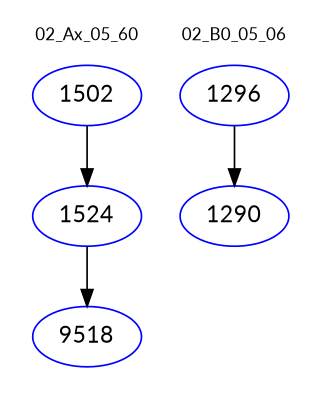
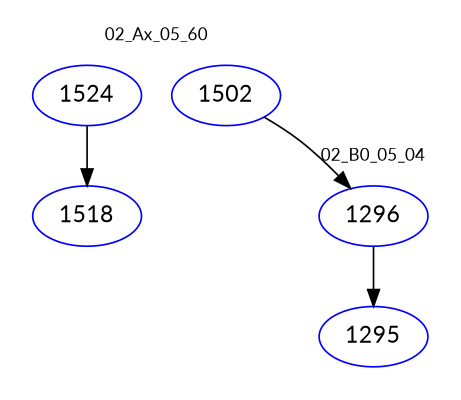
(234, 36) -> (374, 157)
(87, 148) -> (318, 156)
(234, 216) -> (374, 337)
(87, 337) -> (87, 216)
